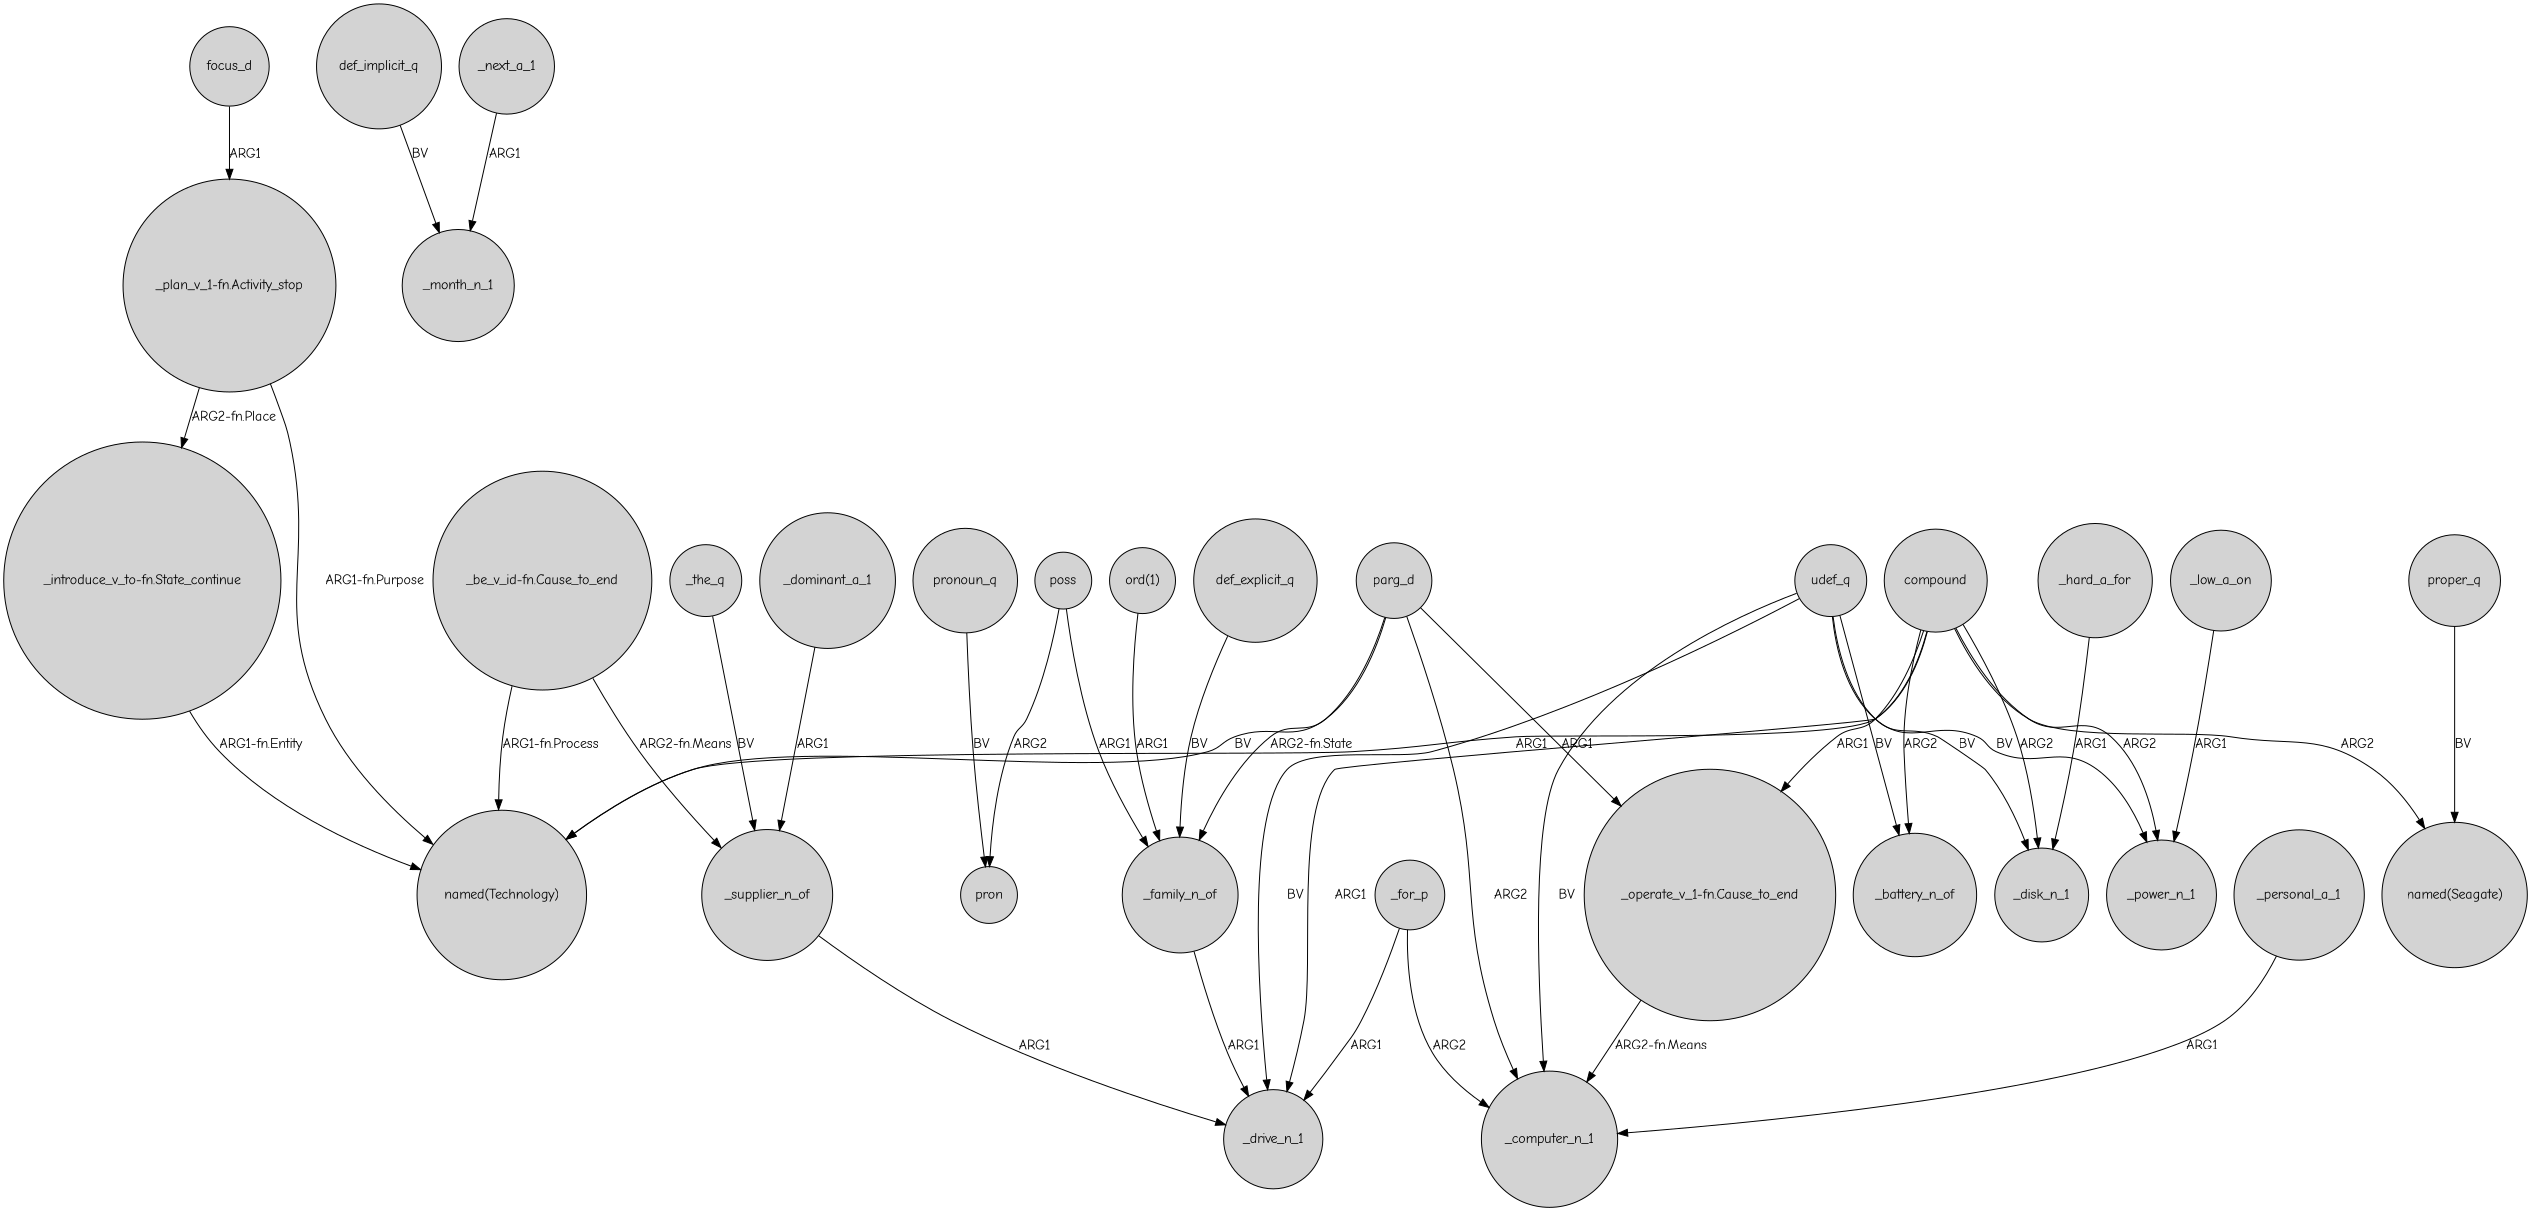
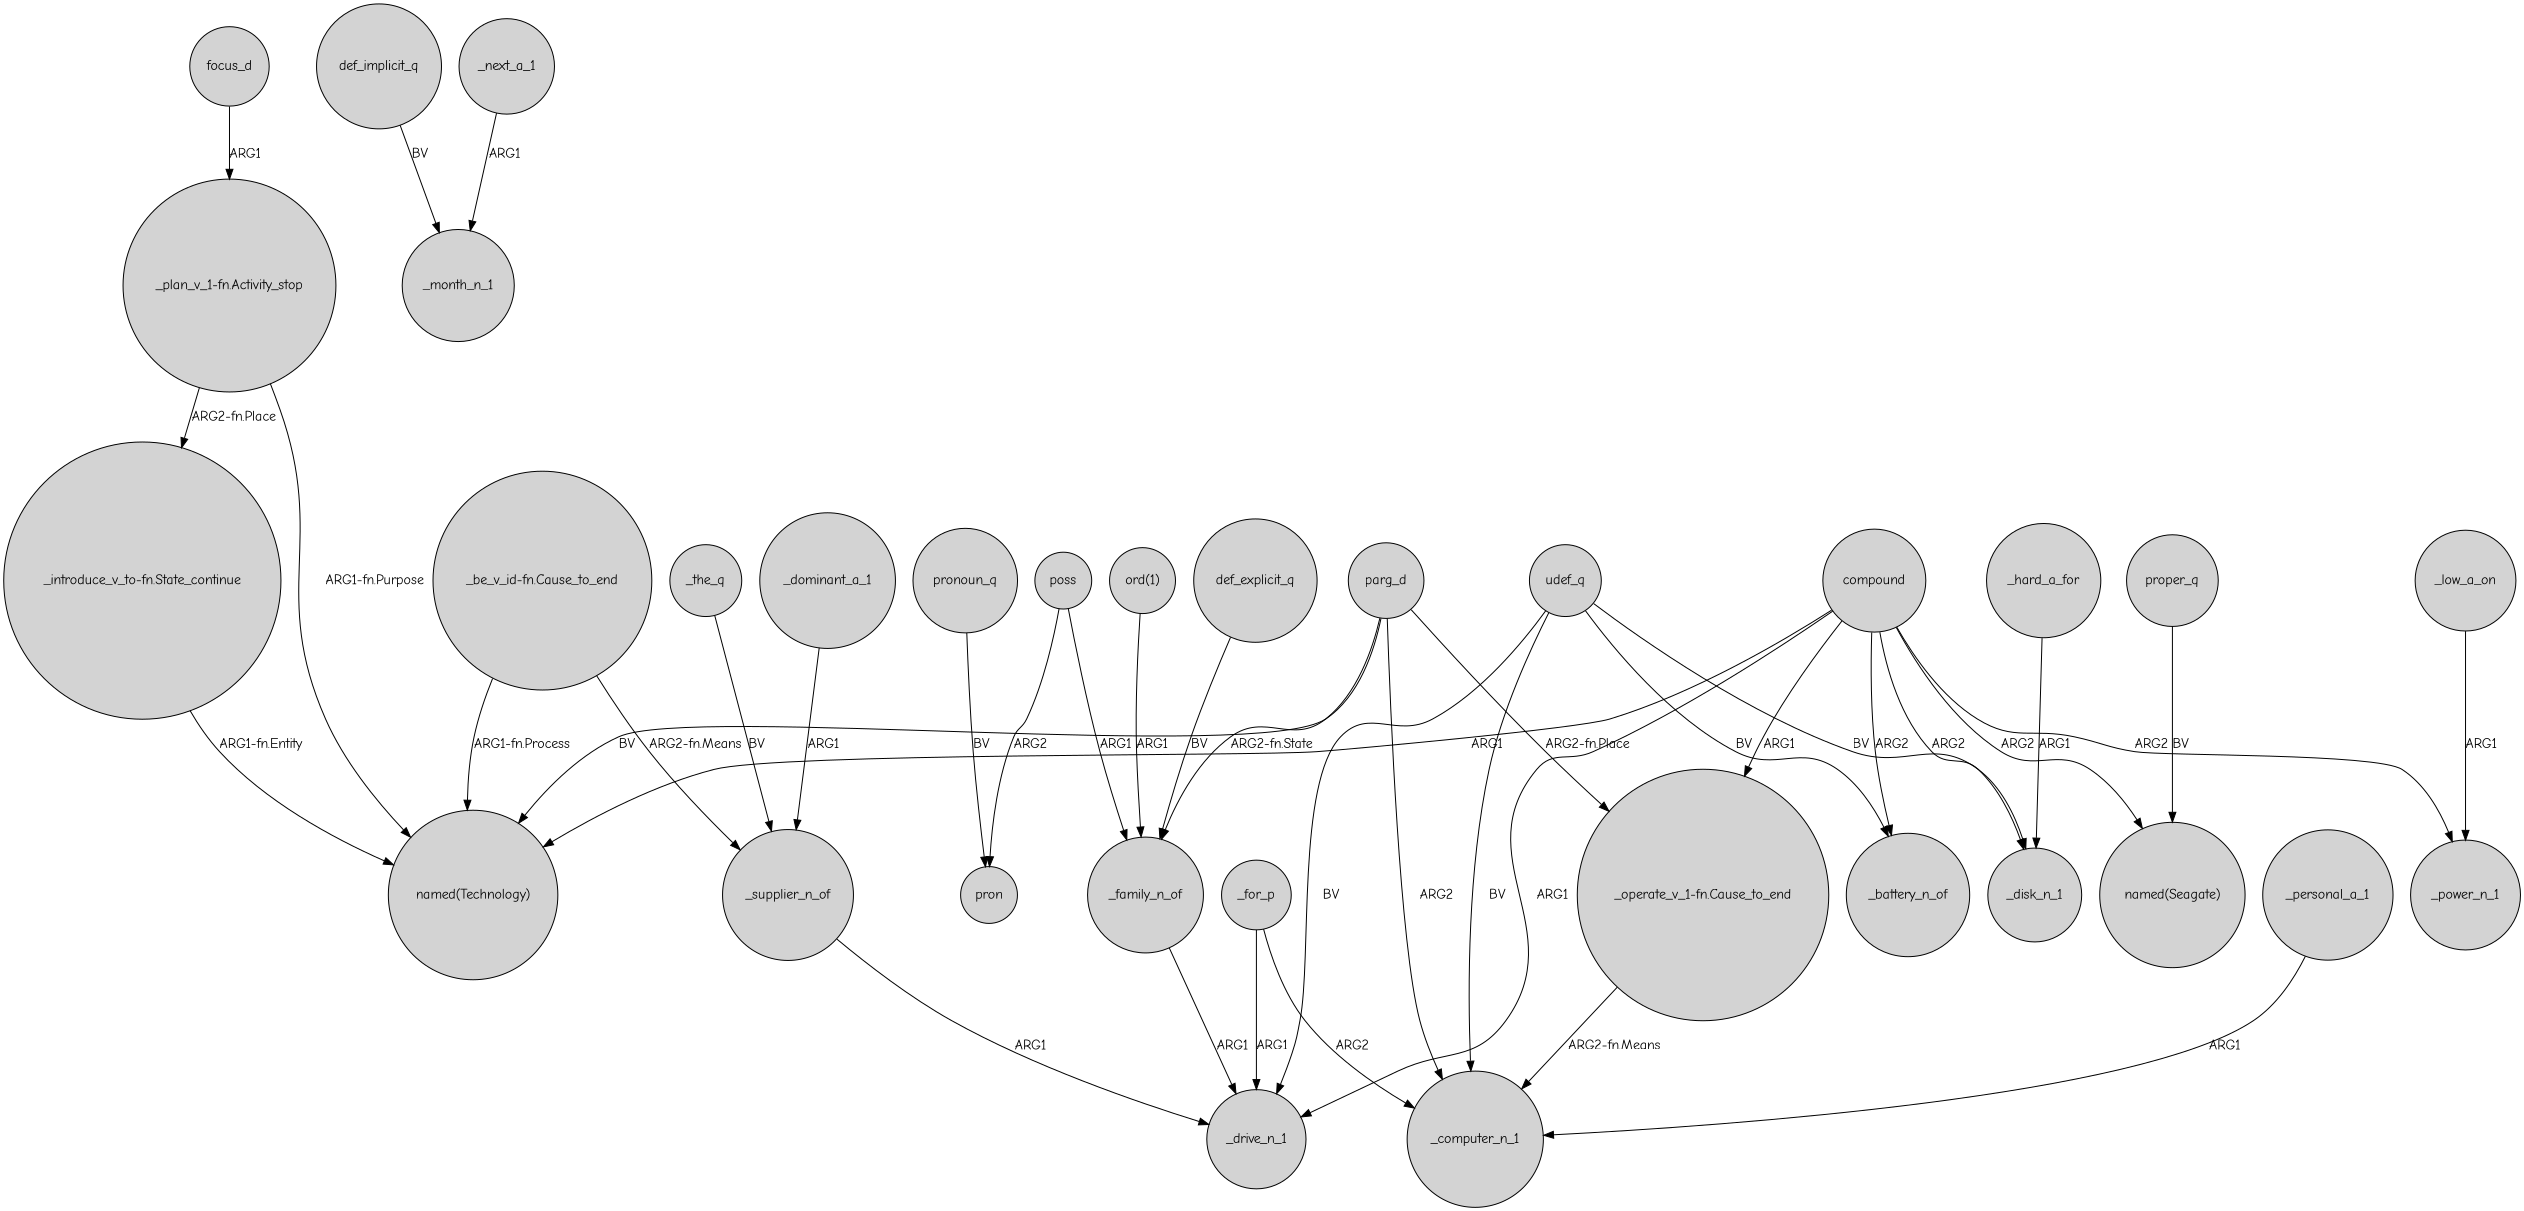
(1972, 735) -> none
(1577, 744) -> (1588, 744)
